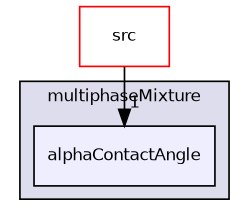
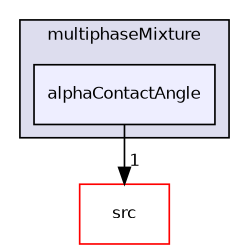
(124, 91) -> (124, 148)
